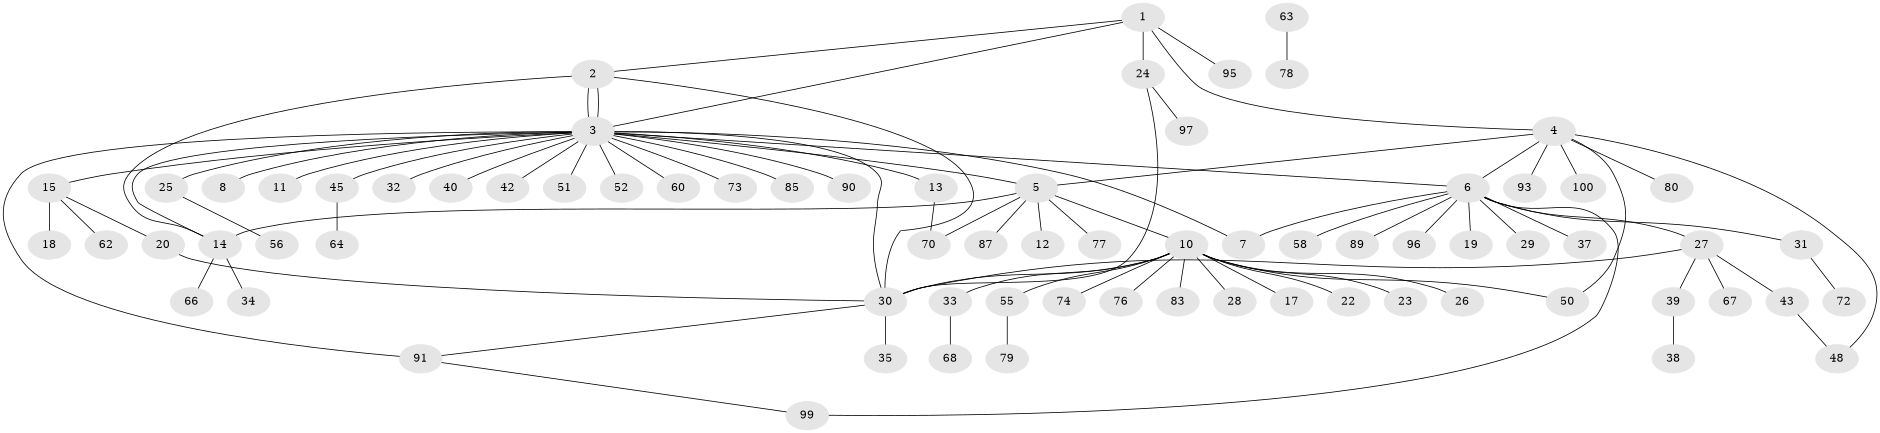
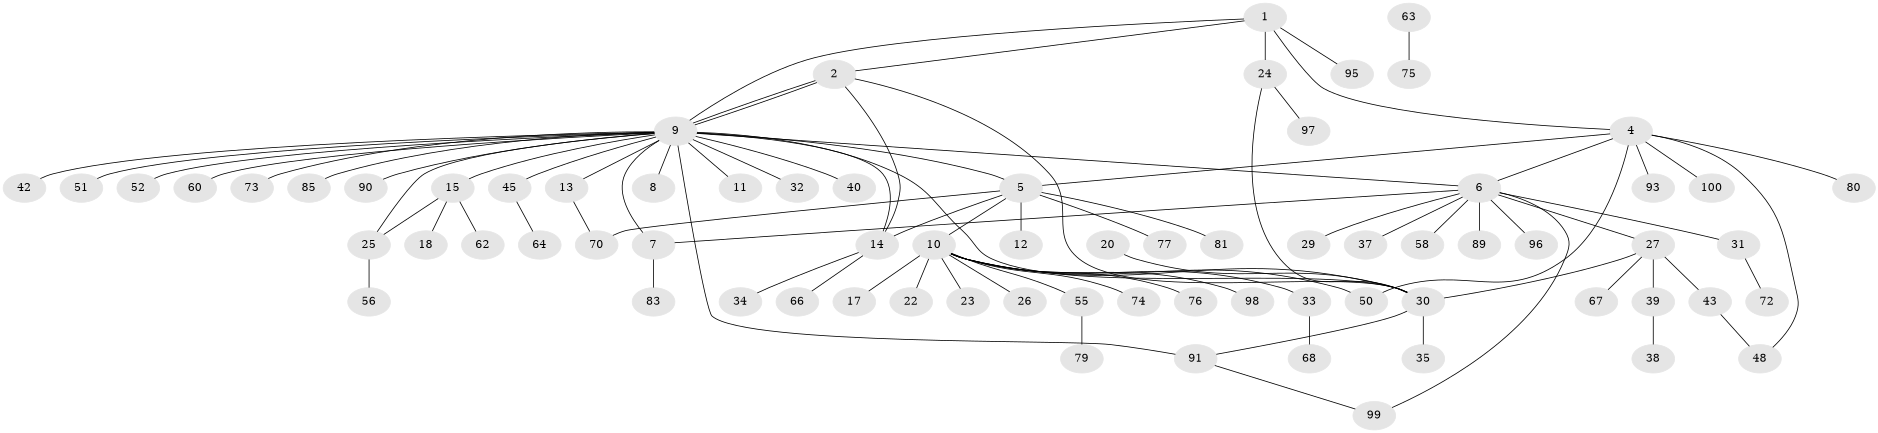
(1287, 74) -> (1409, 74)
(593, 131) -> (676, 131)
(106, 217) -> (411, 216)
(986, 245) -> (1222, 245)
(1471, 245) -> none
(1182, 273) -> (654, 274)
(1235, 302) -> (1253, 302)
